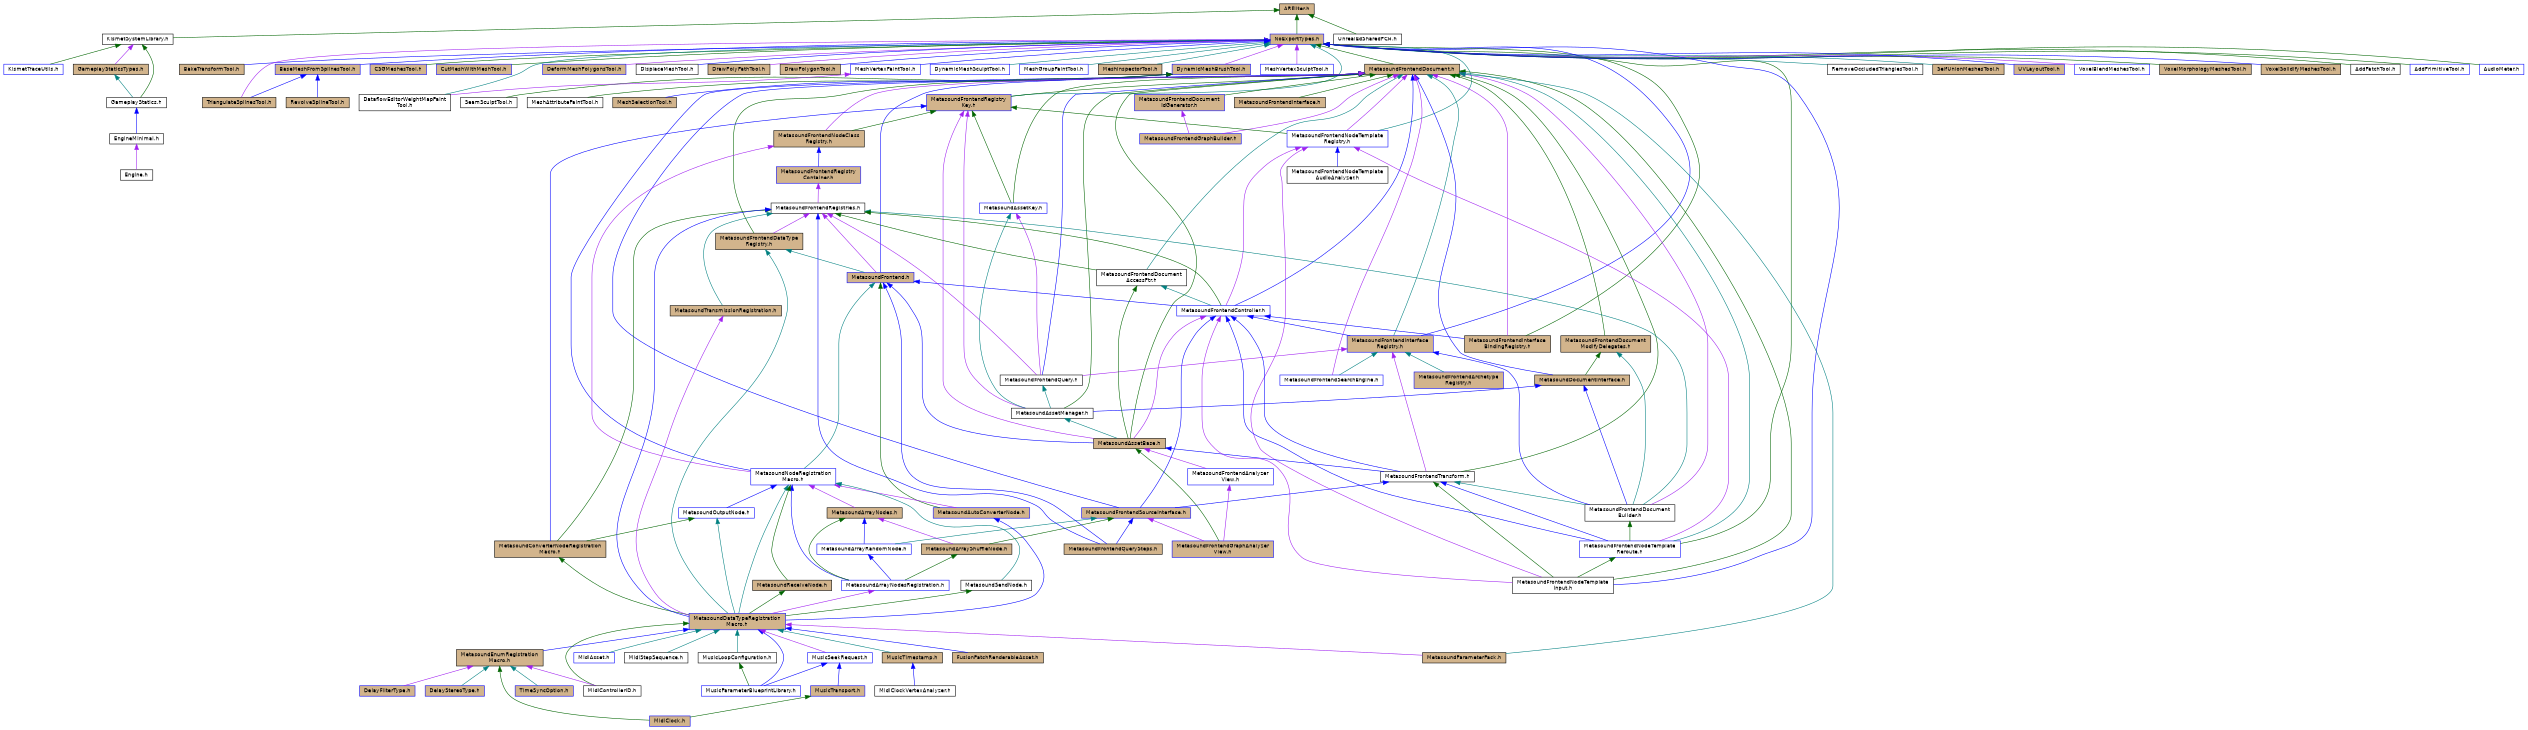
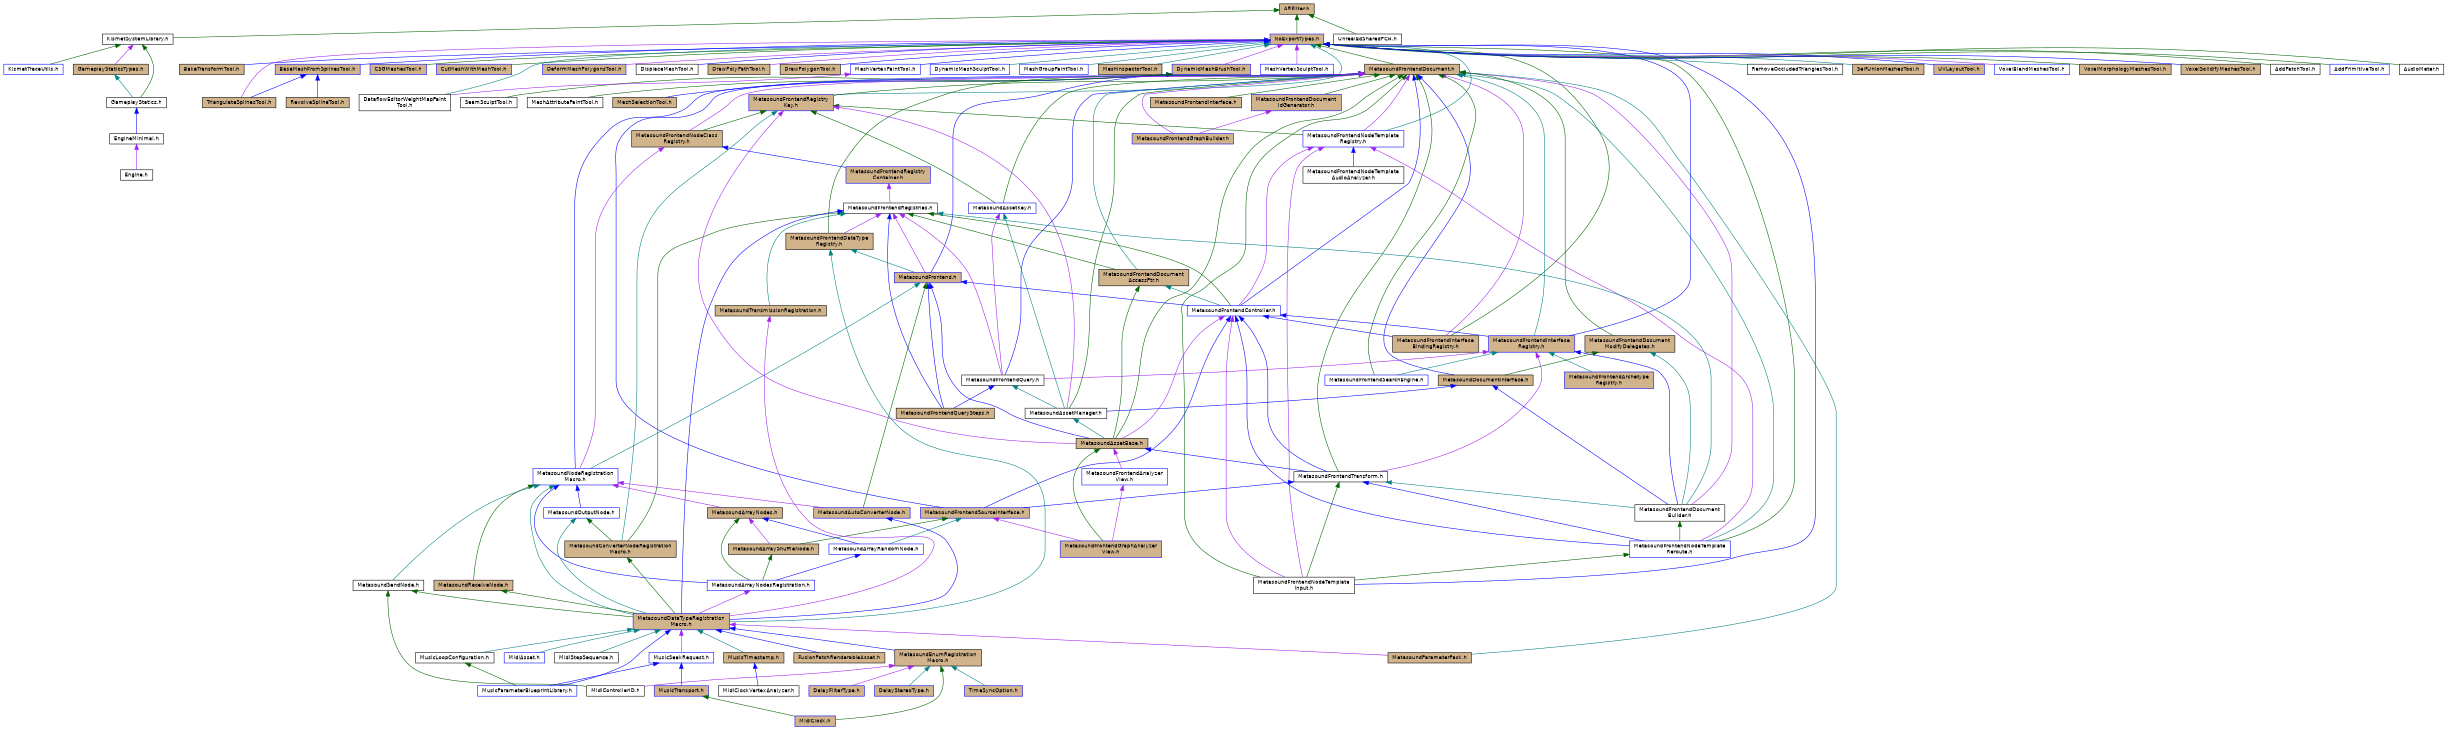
(2502, 69) -> (2422, 69)
(555, 168) -> (637, 298)
(1386, 229) -> (1433, 223)
(1142, 278) -> (1144, 278)
(1123, 533) -> (974, 397)
(599, 635) -> (459, 681)
